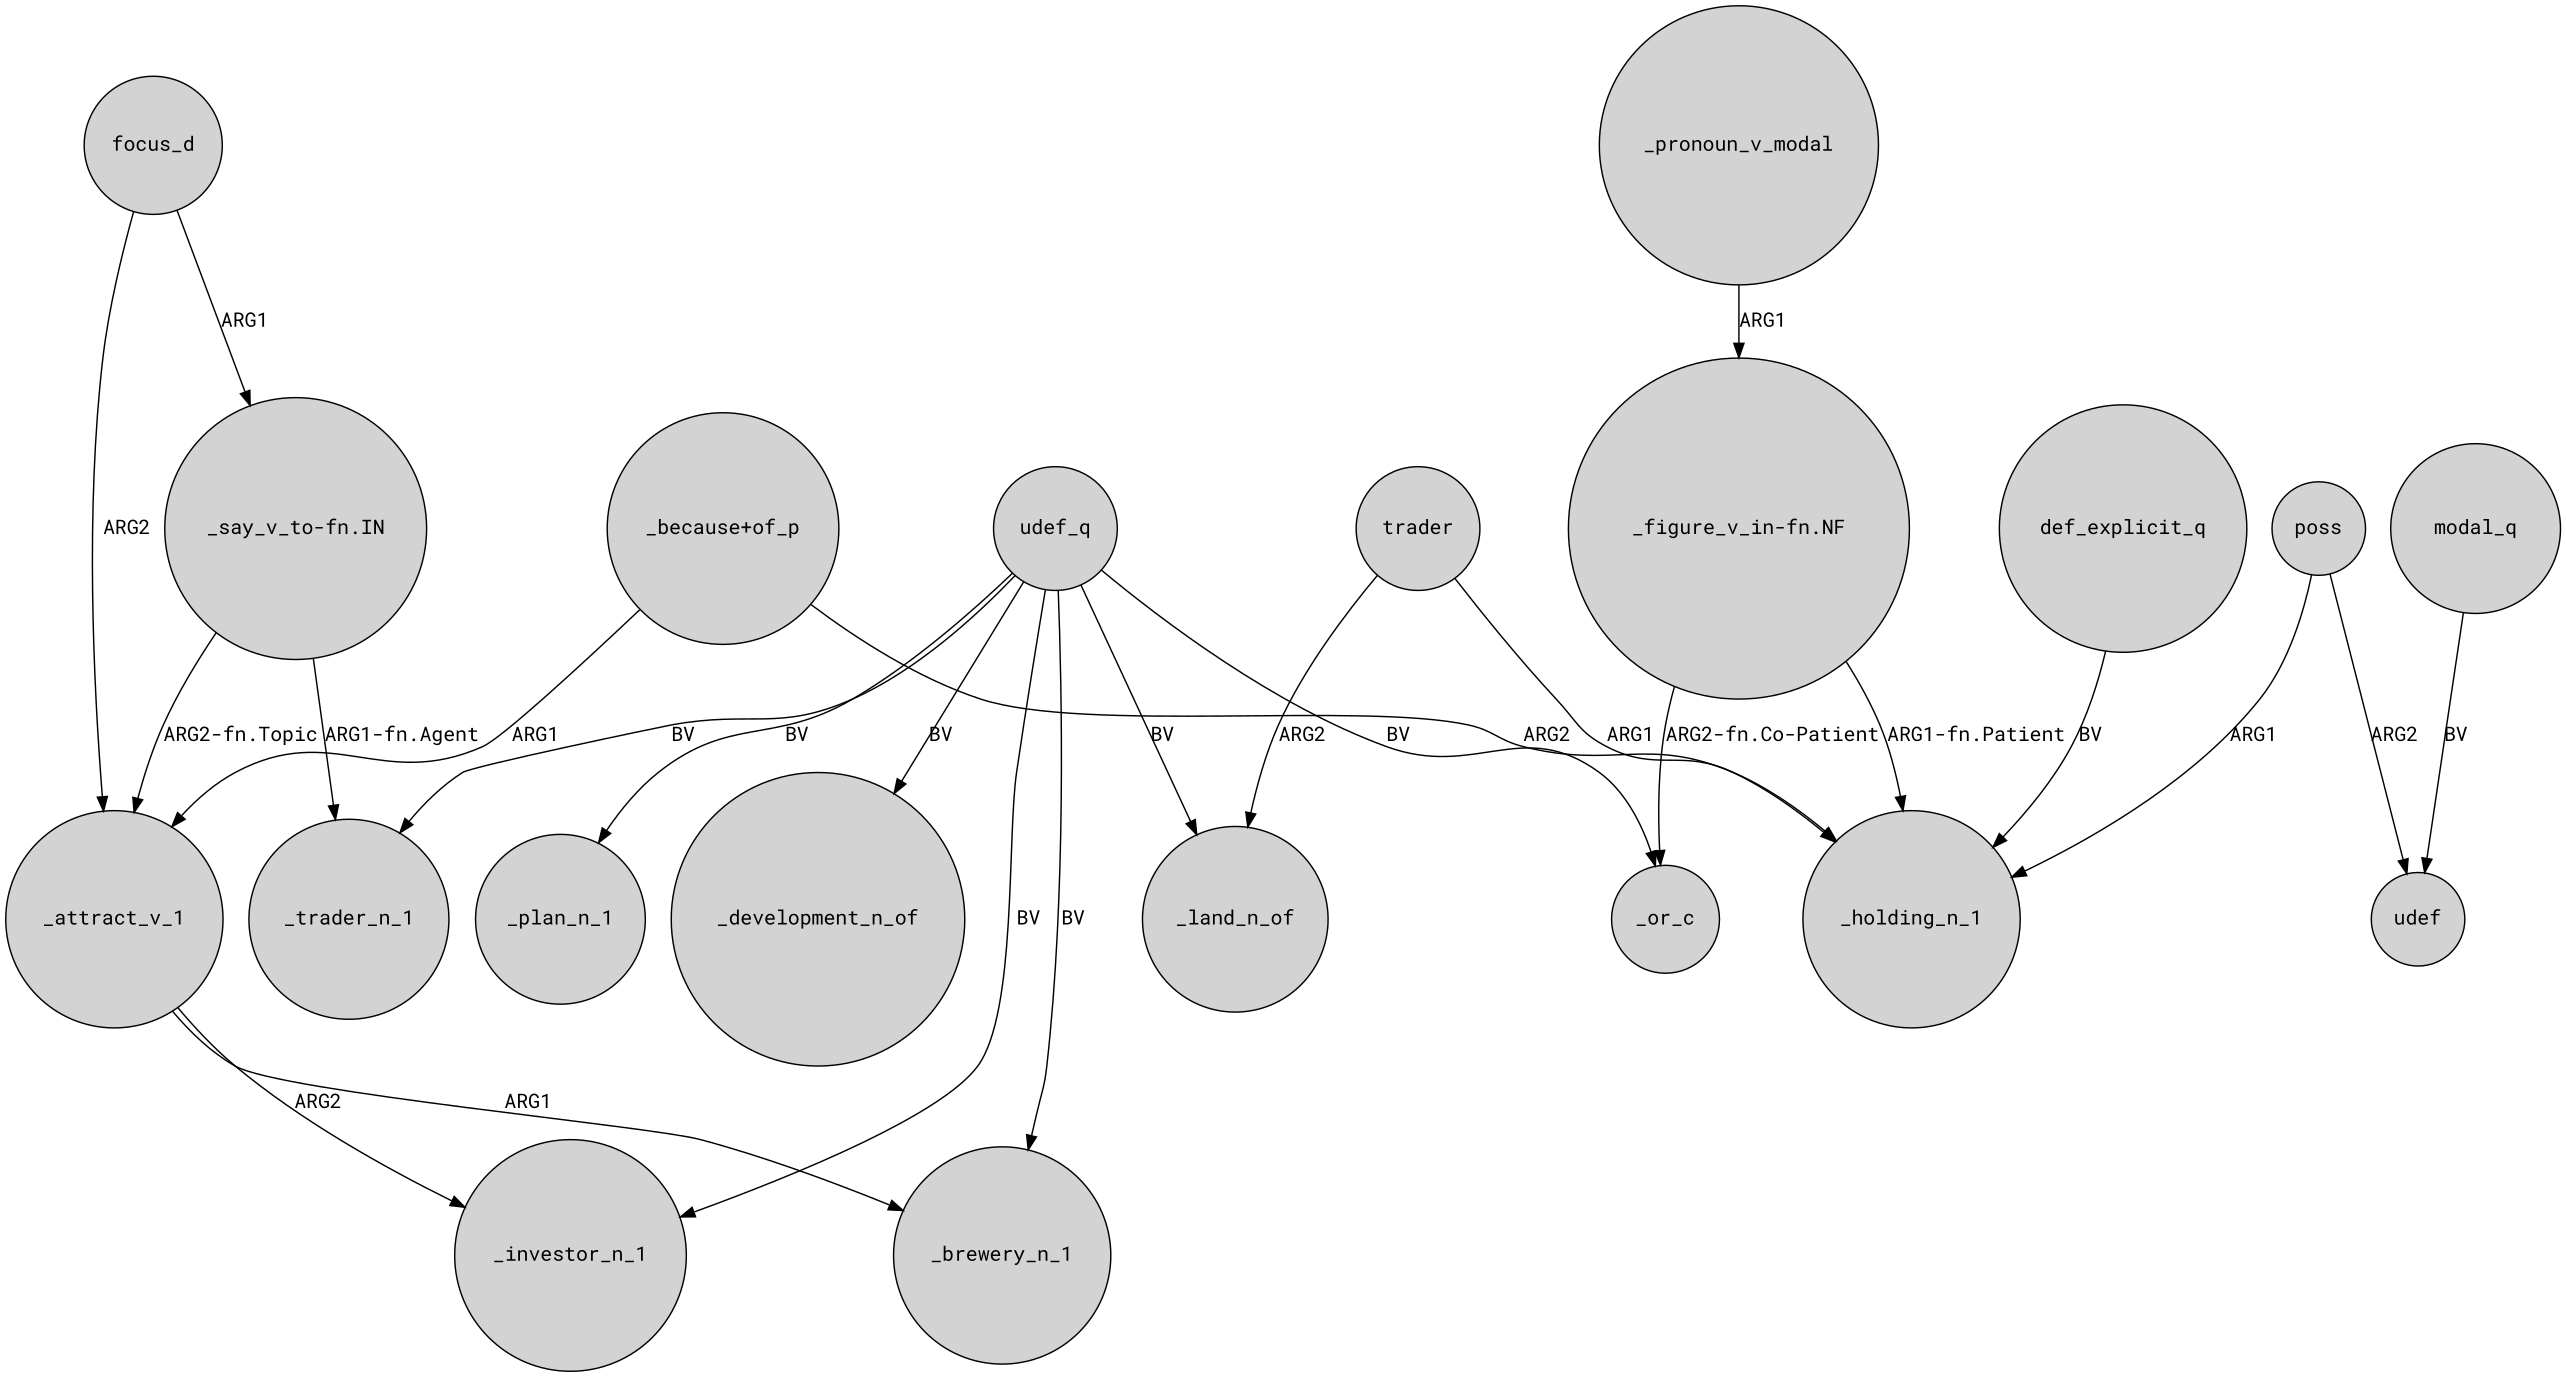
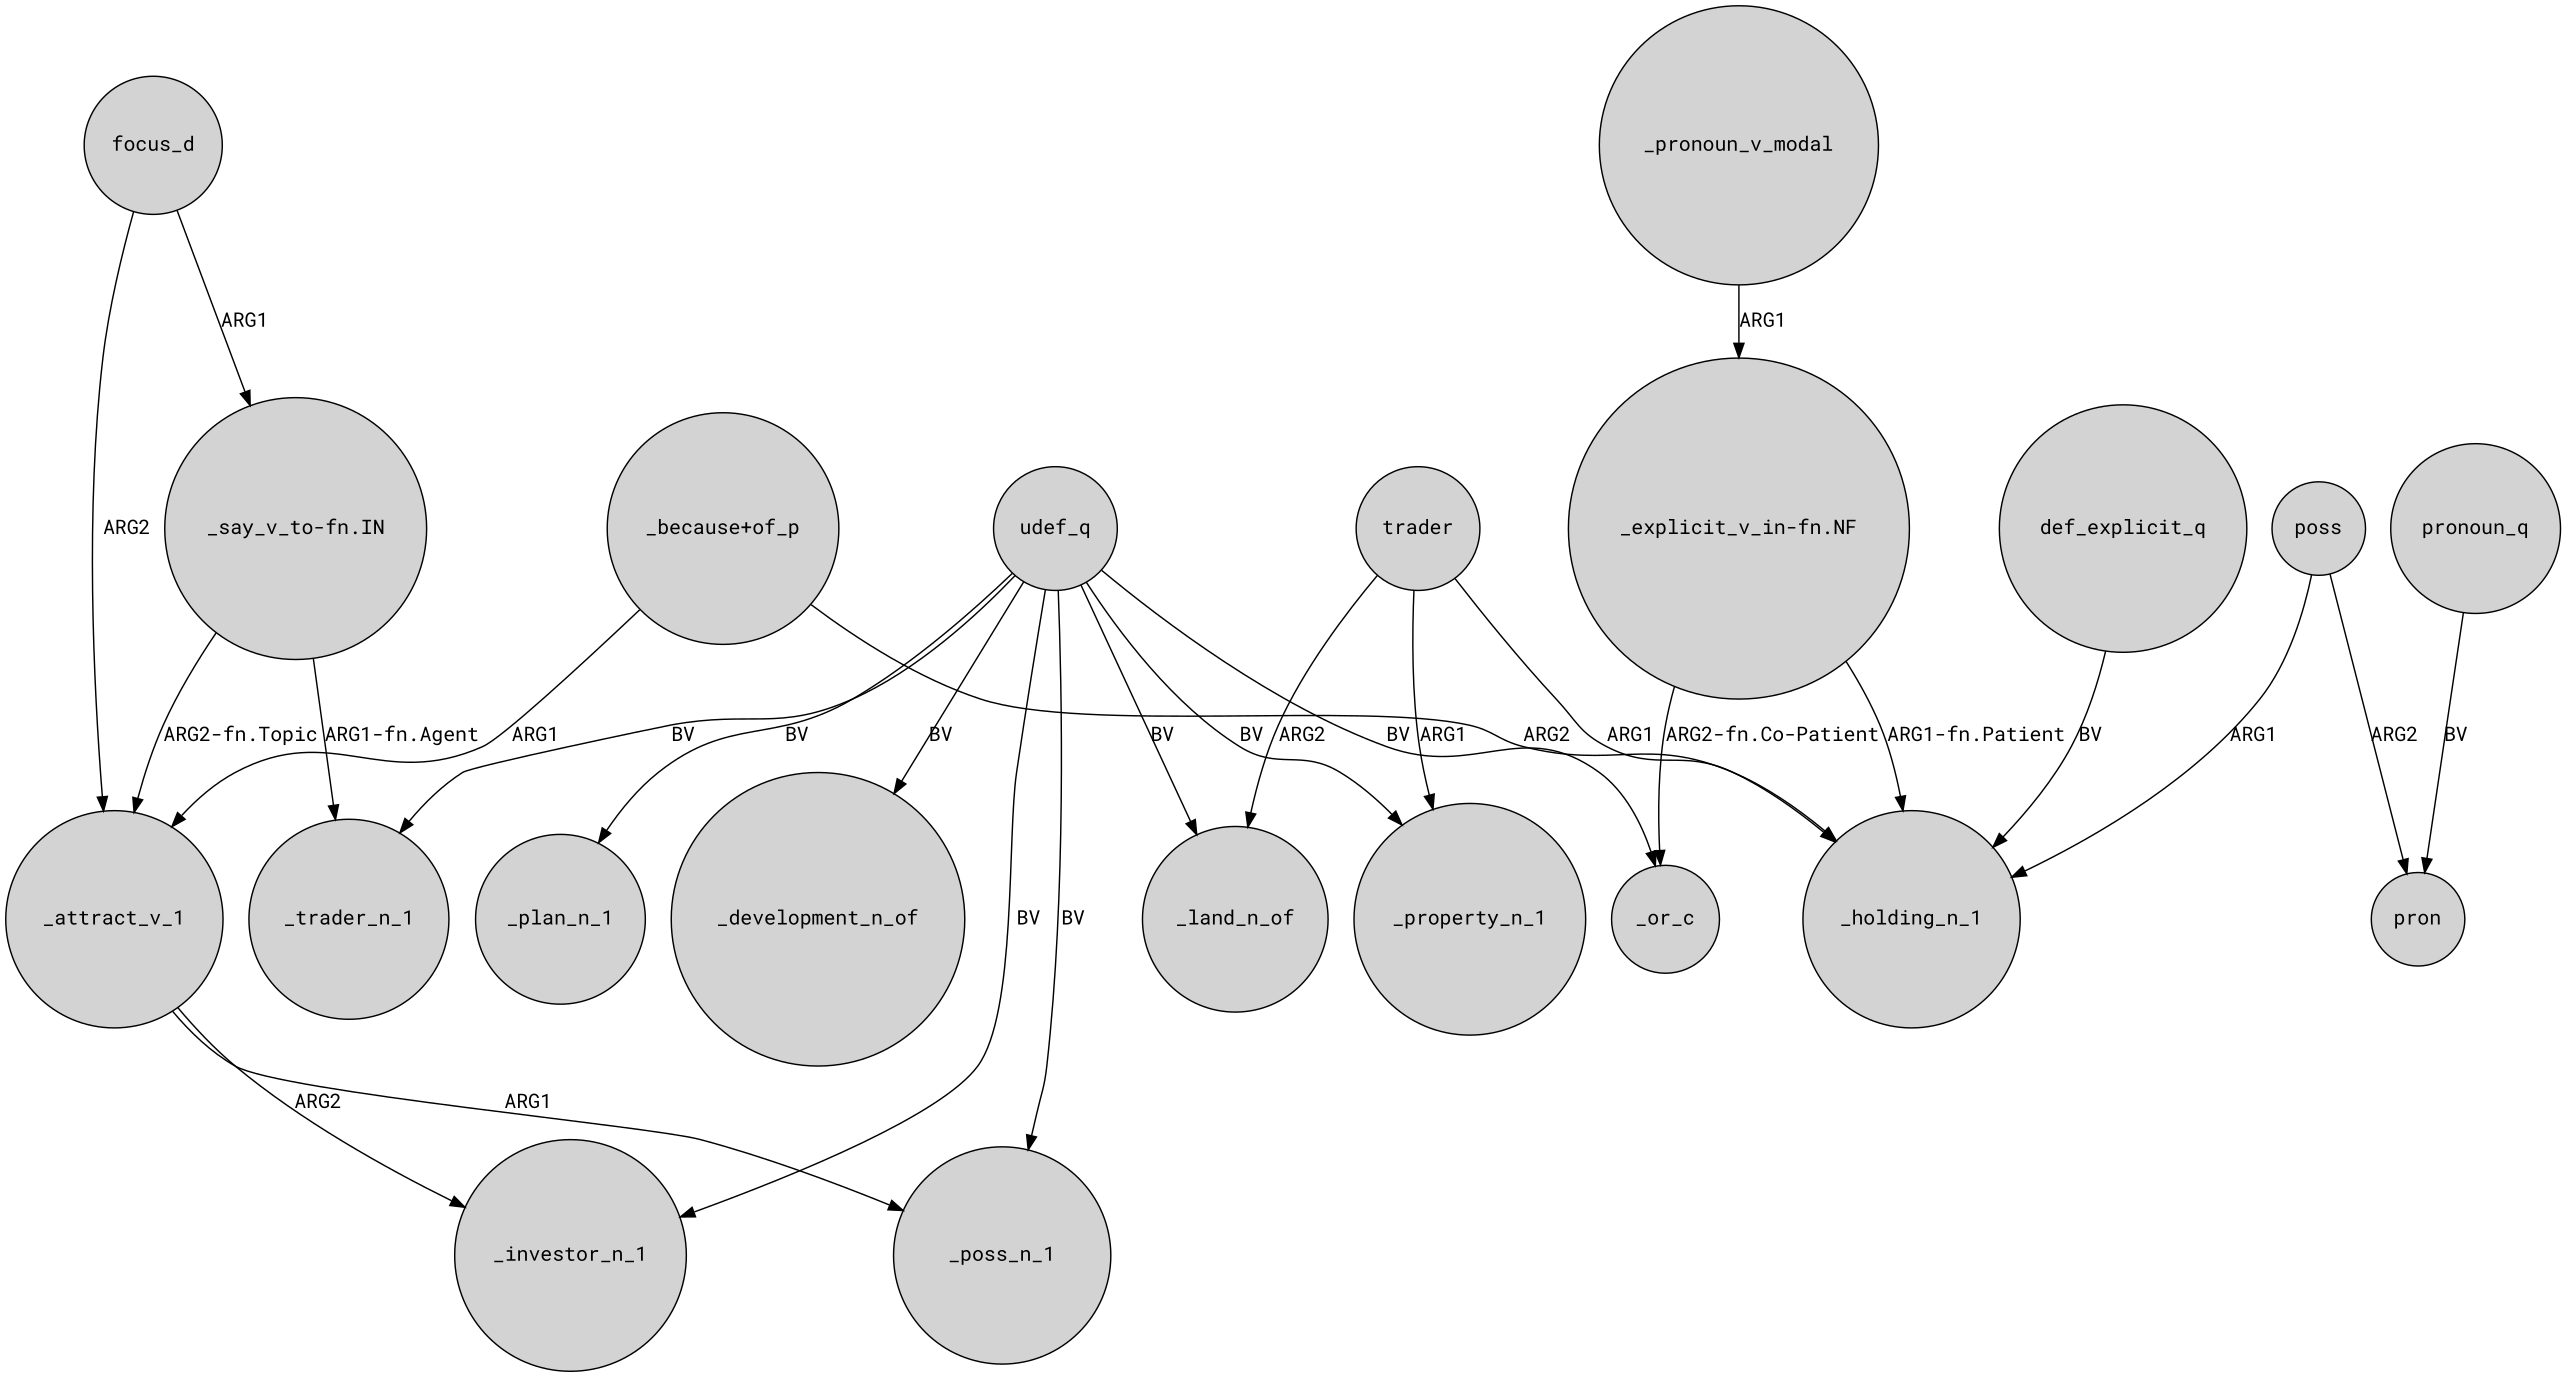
(1739, 529) -> (1739, 529)
(2476, 529) -> (2476, 529)
none -> (1470, 919)
(2418, 919) -> (2418, 919)
(1002, 1255) -> (1002, 1255)
